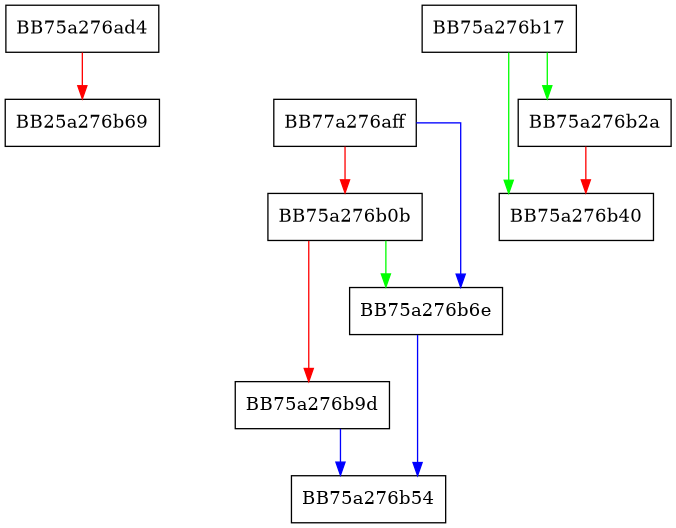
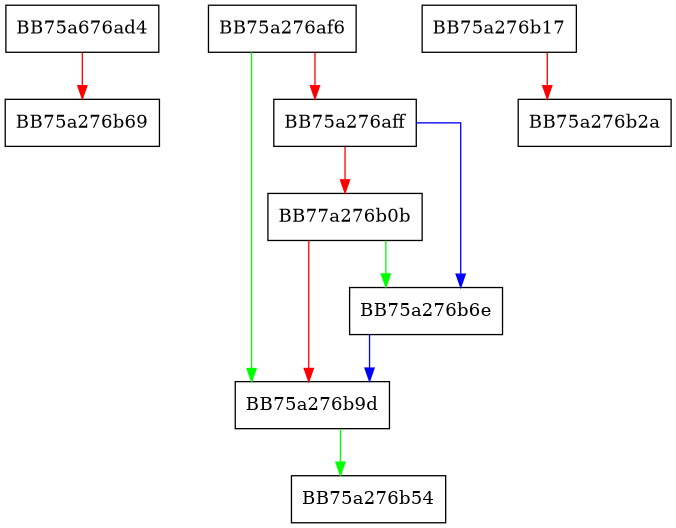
(82, 29) -> (82, 29)
none -> (282, 29)
(547, 69) -> (547, 69)
(82, 123) -> (82, 123)
(345, 123) -> (345, 123)
(345, 217) -> (345, 217)
(576, 217) -> none
(418, 399) -> (370, 351)
(340, 446) -> (340, 446)
